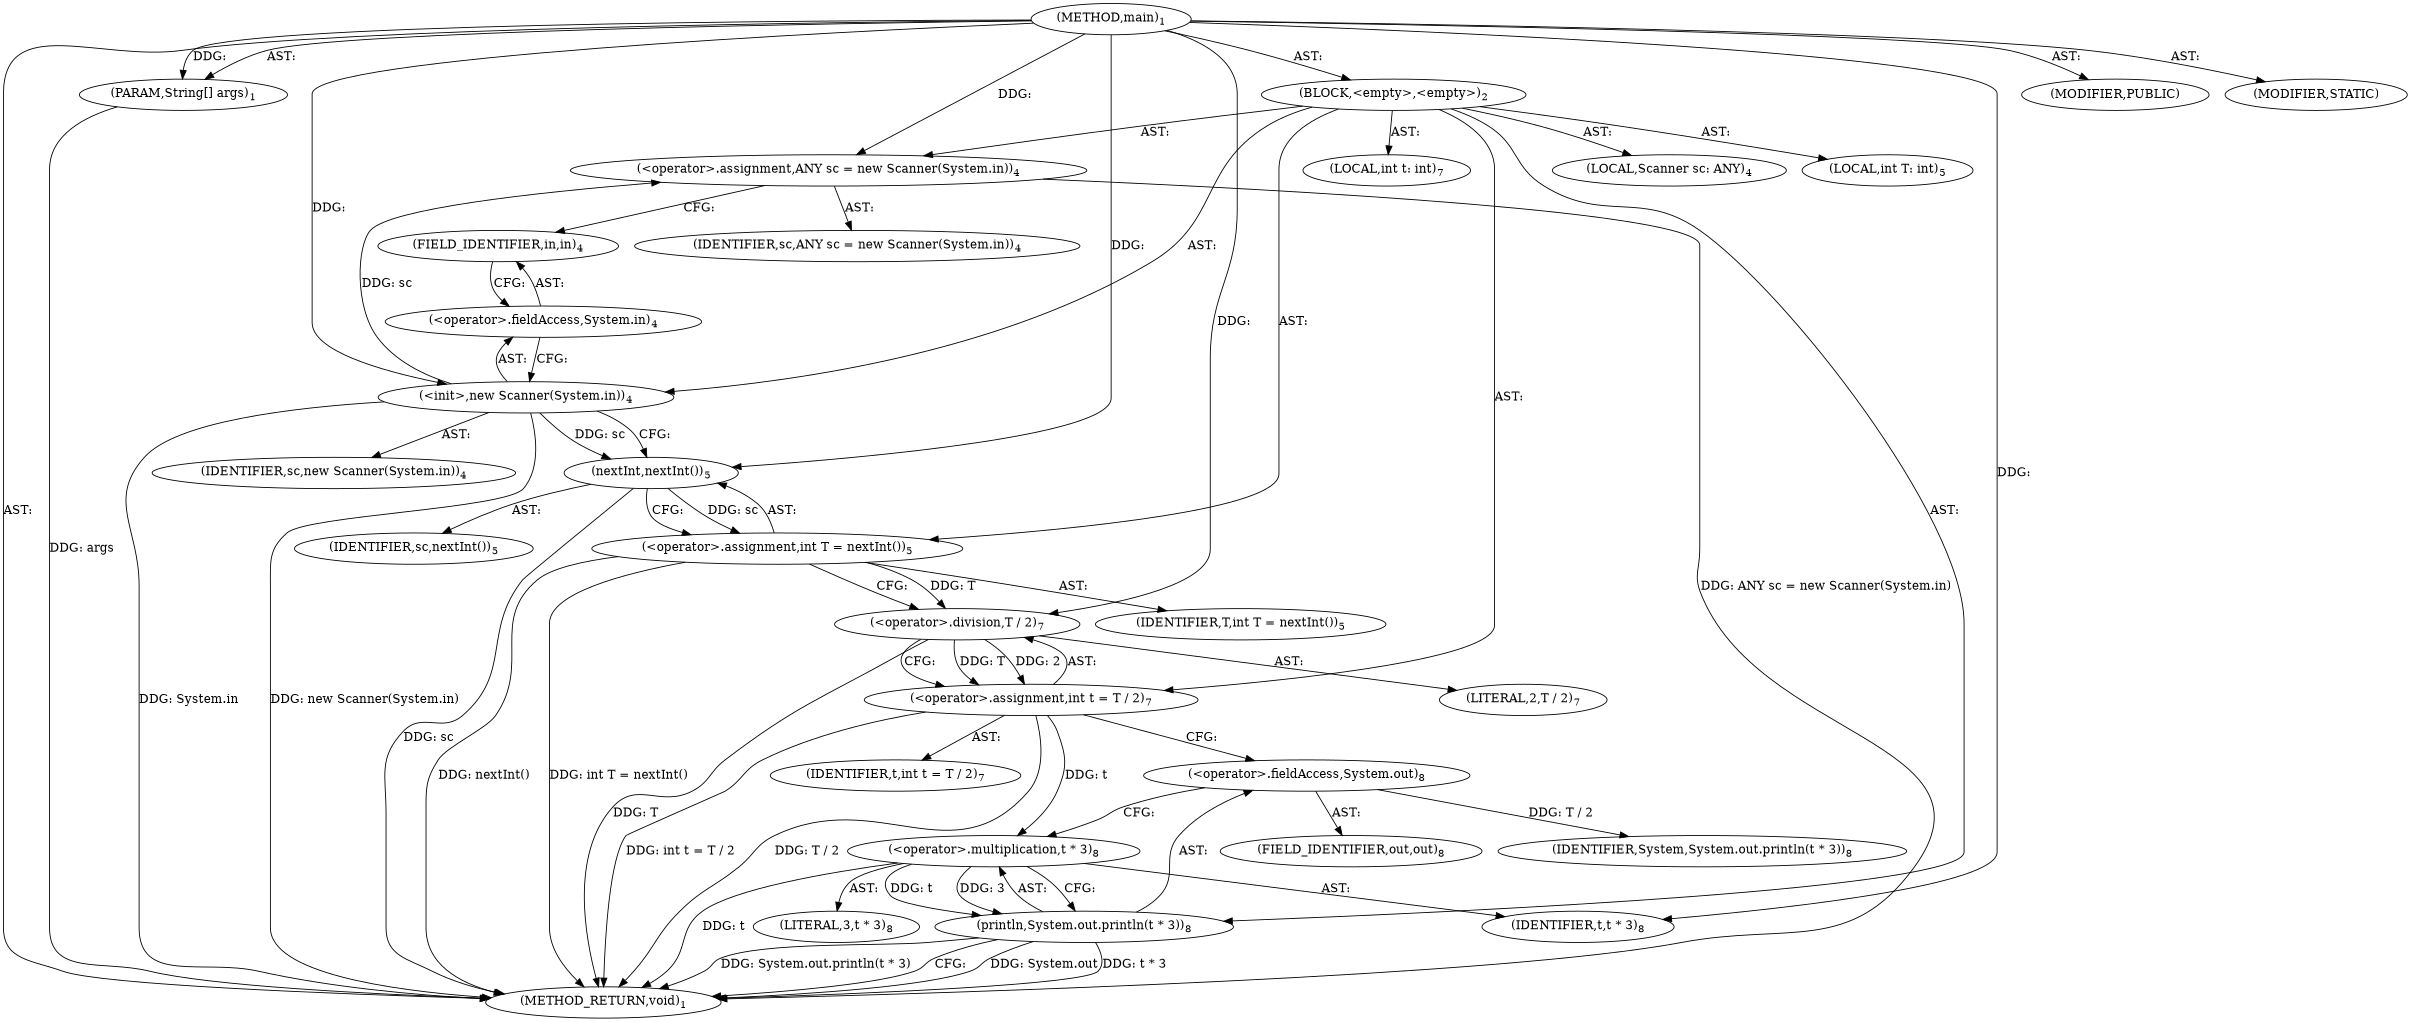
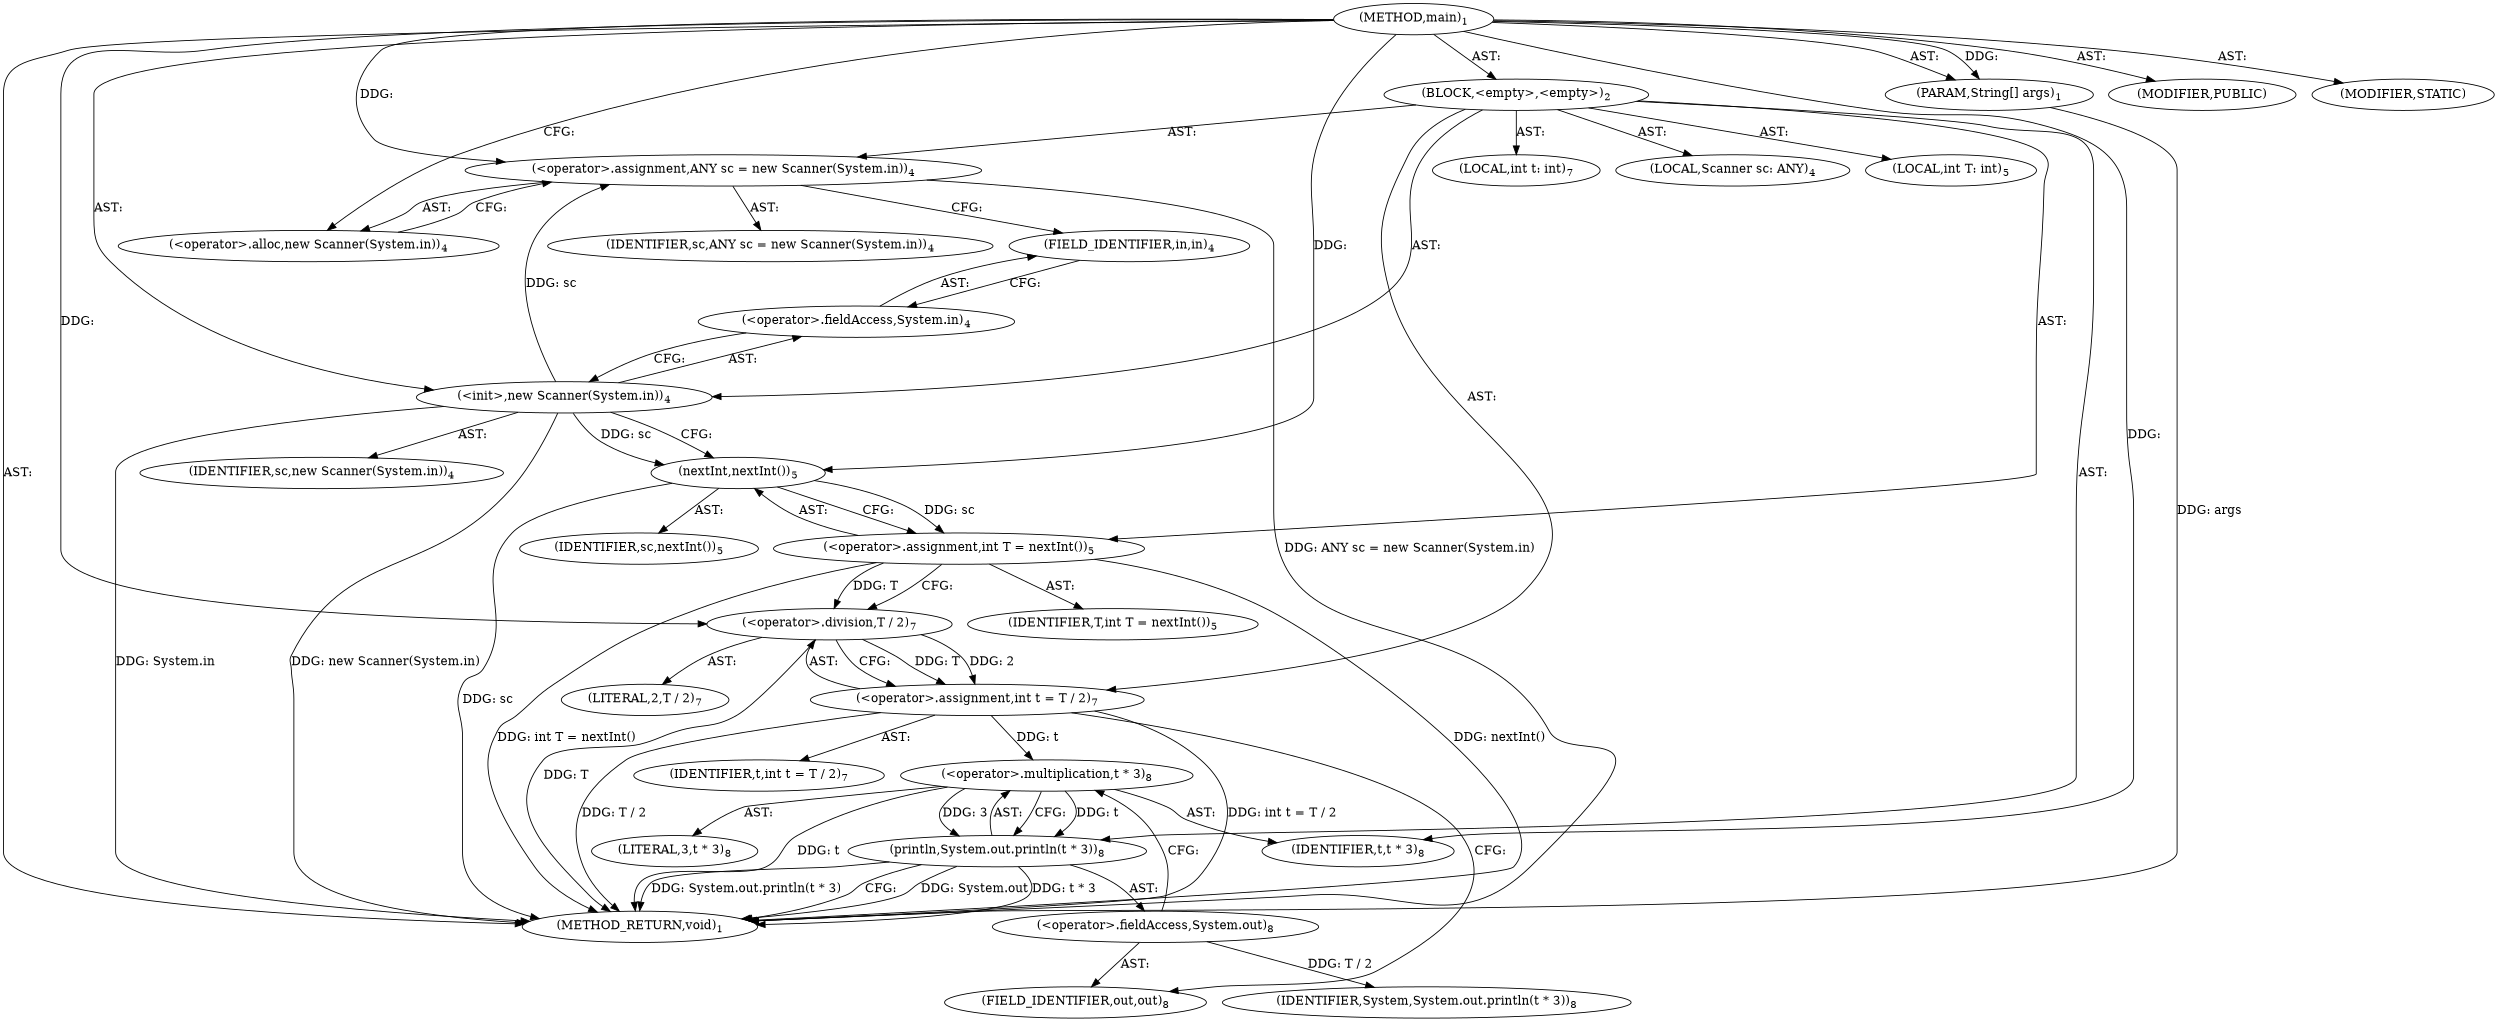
(331, 208) -> (110, 208)
none -> (309, 246)
(1165, 737) -> (1436, 812)
